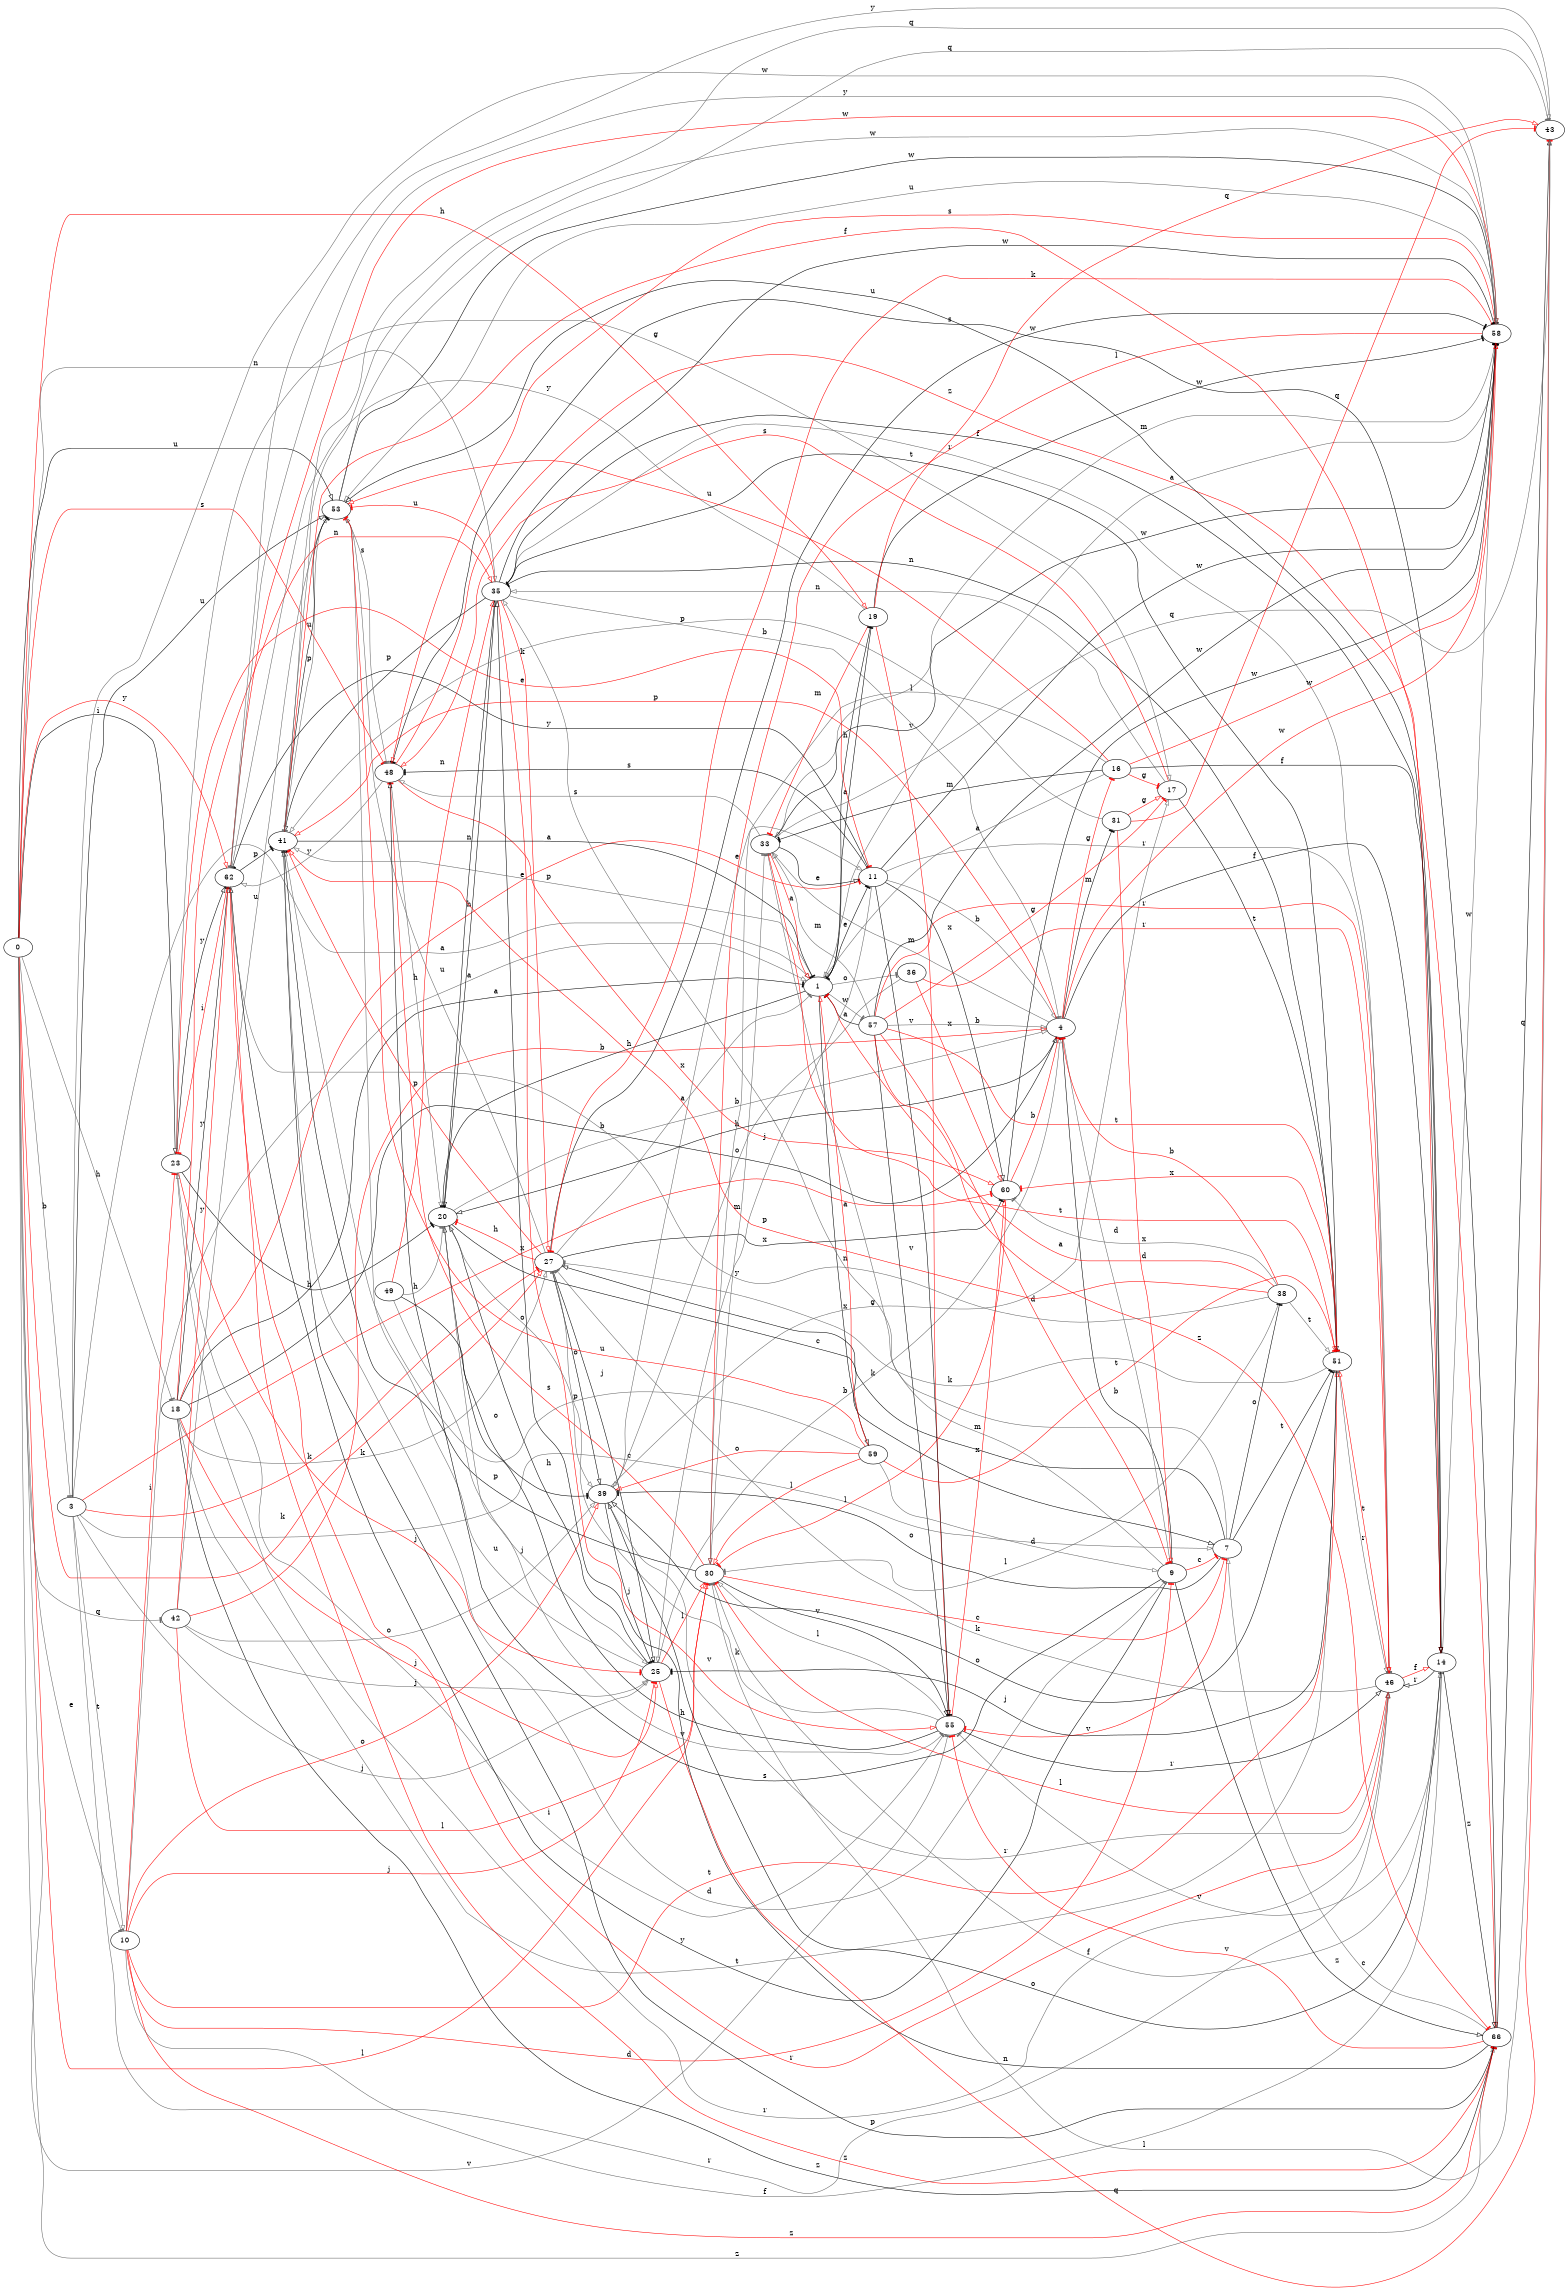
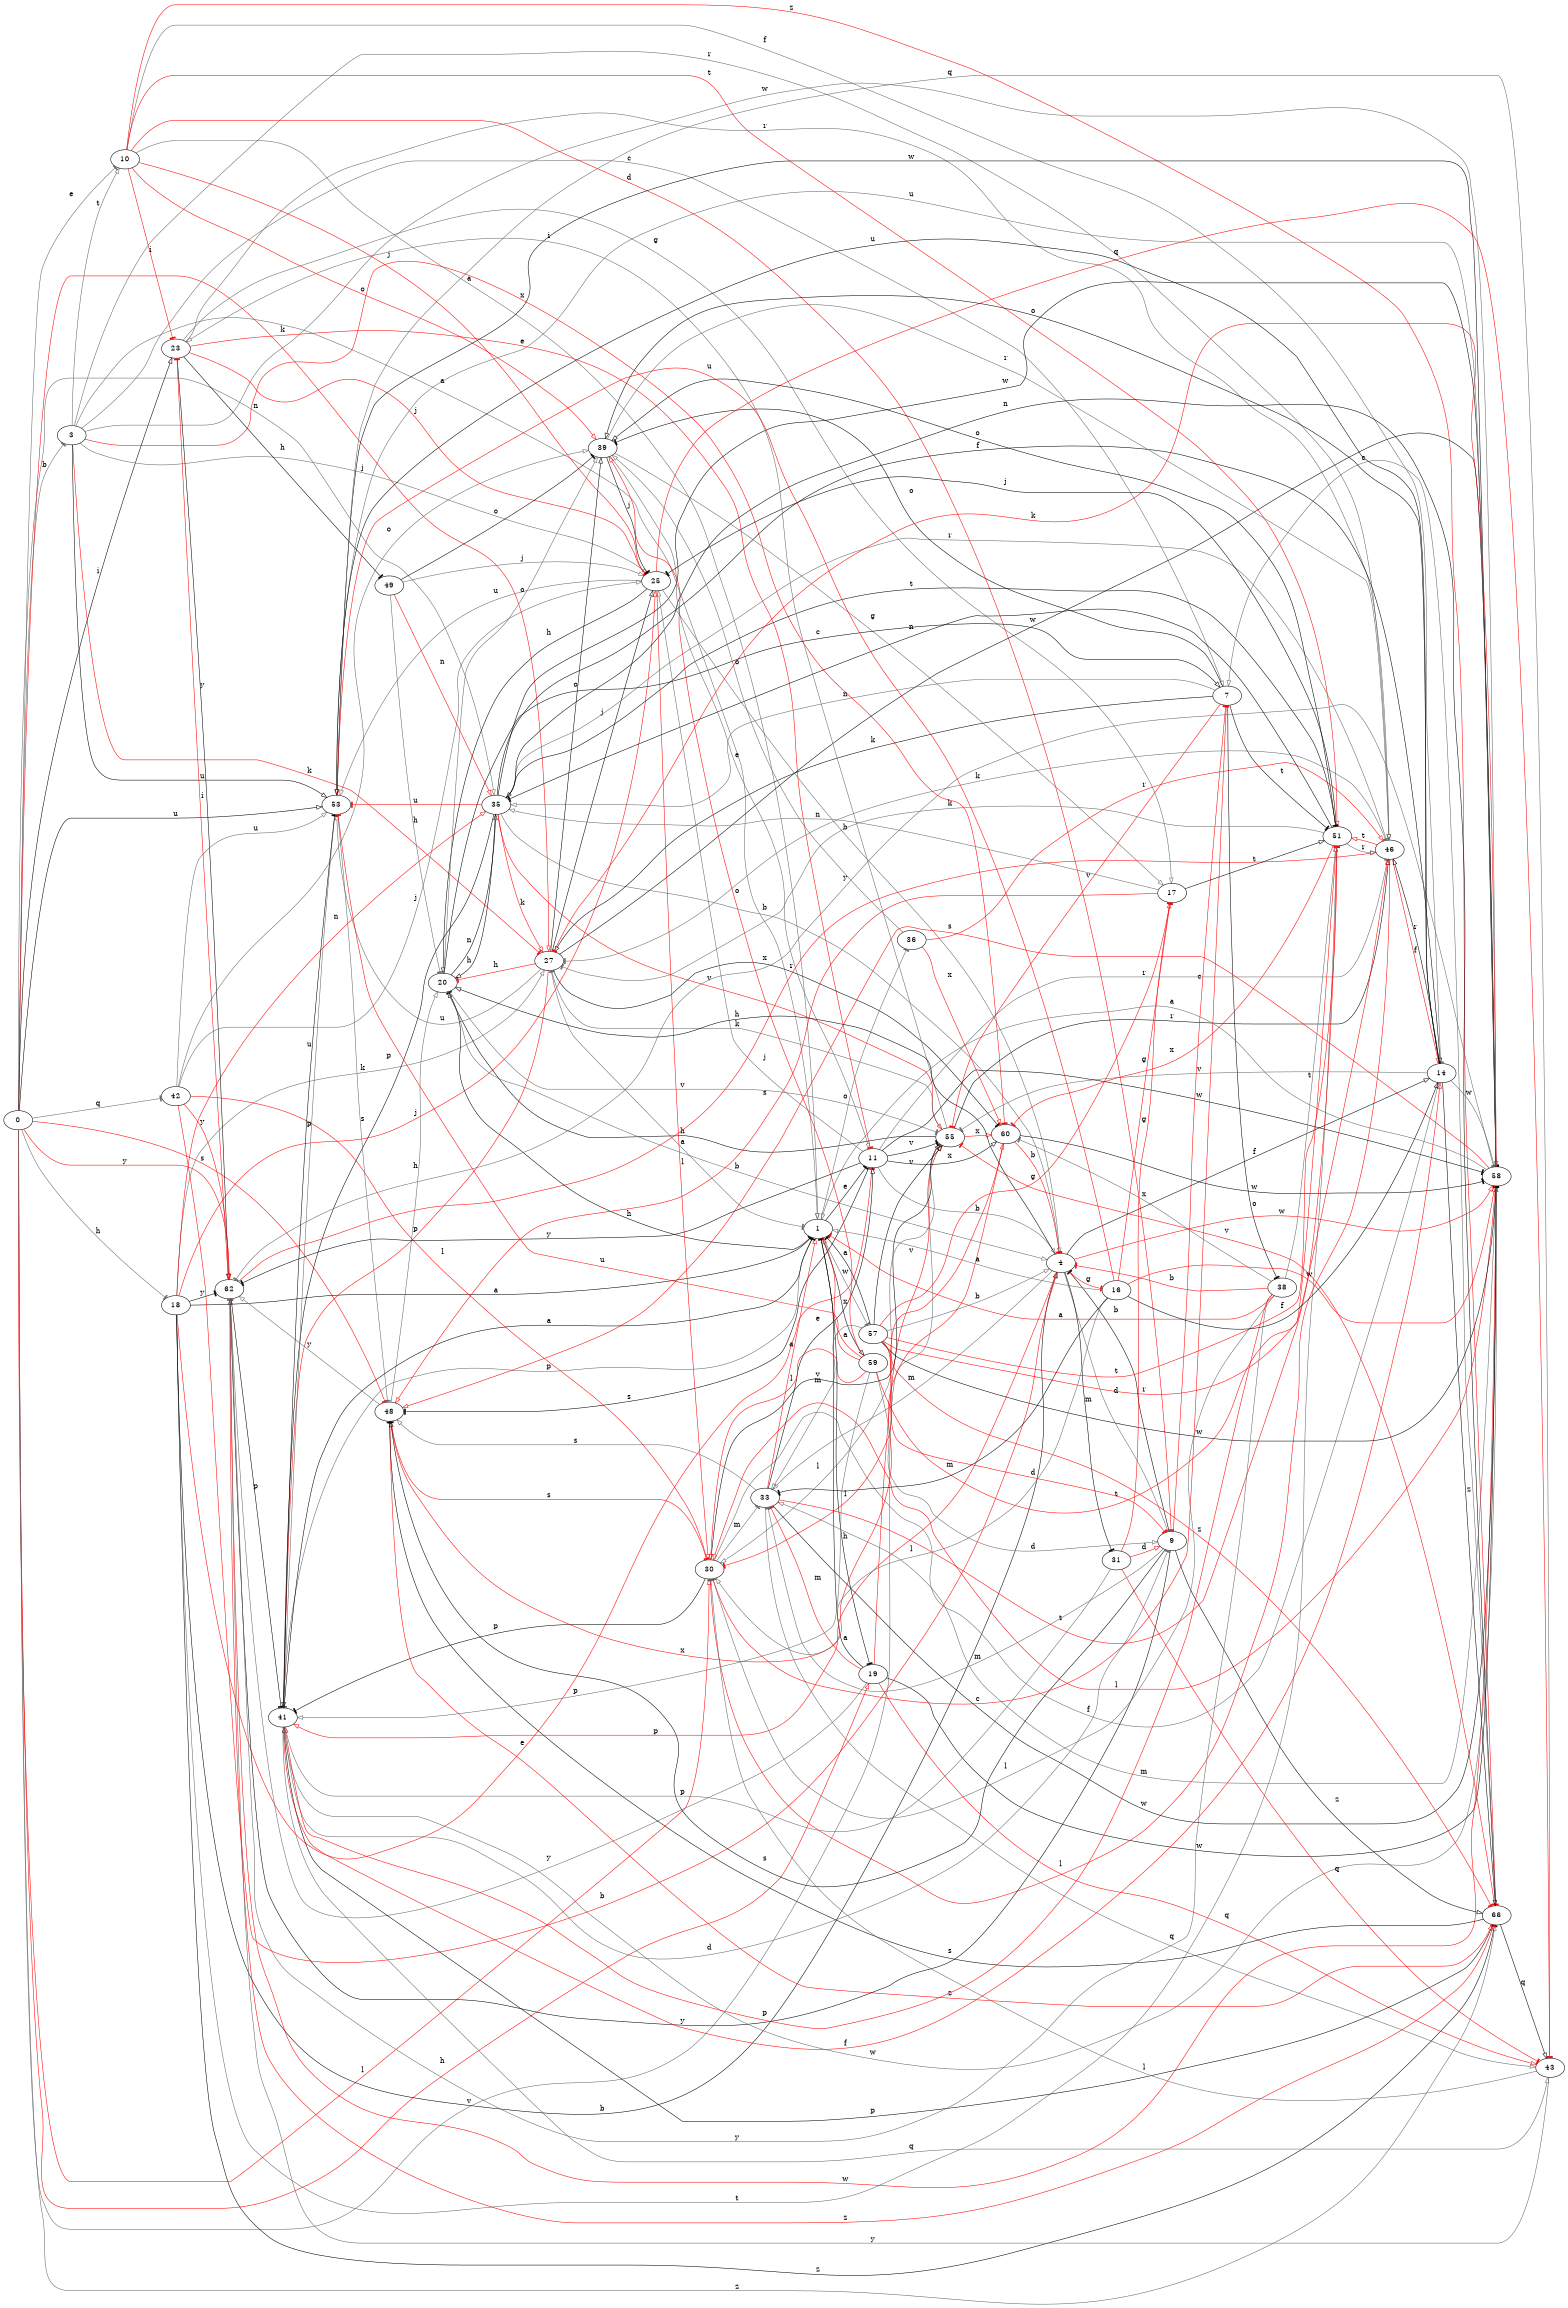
(286, 1278) -> (281, 466)
